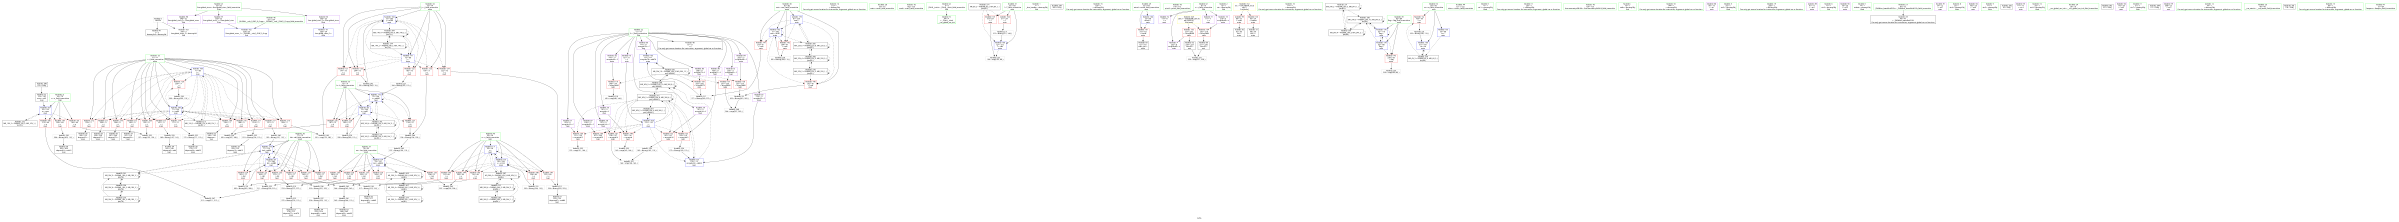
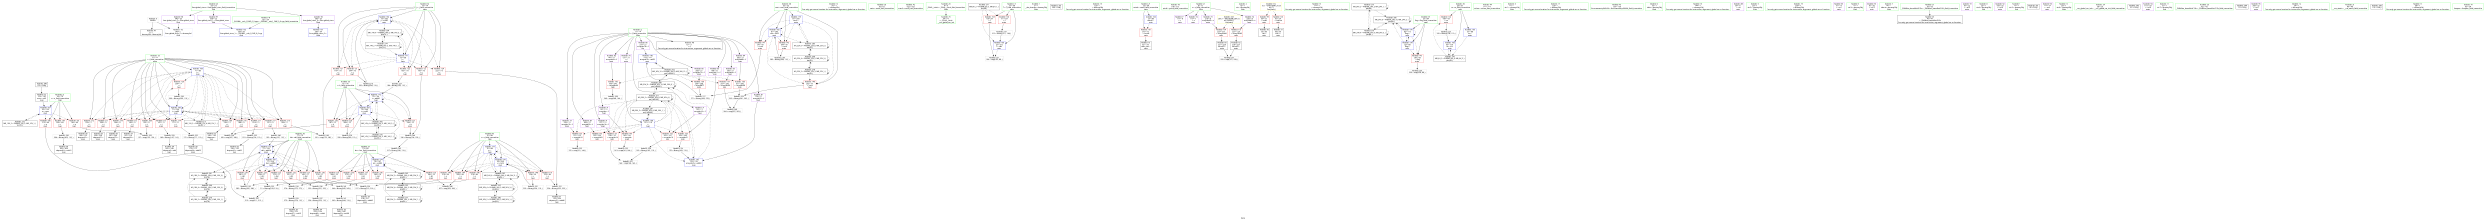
none -> (2204, 7)
(1182, 39) -> (1243, 26)
